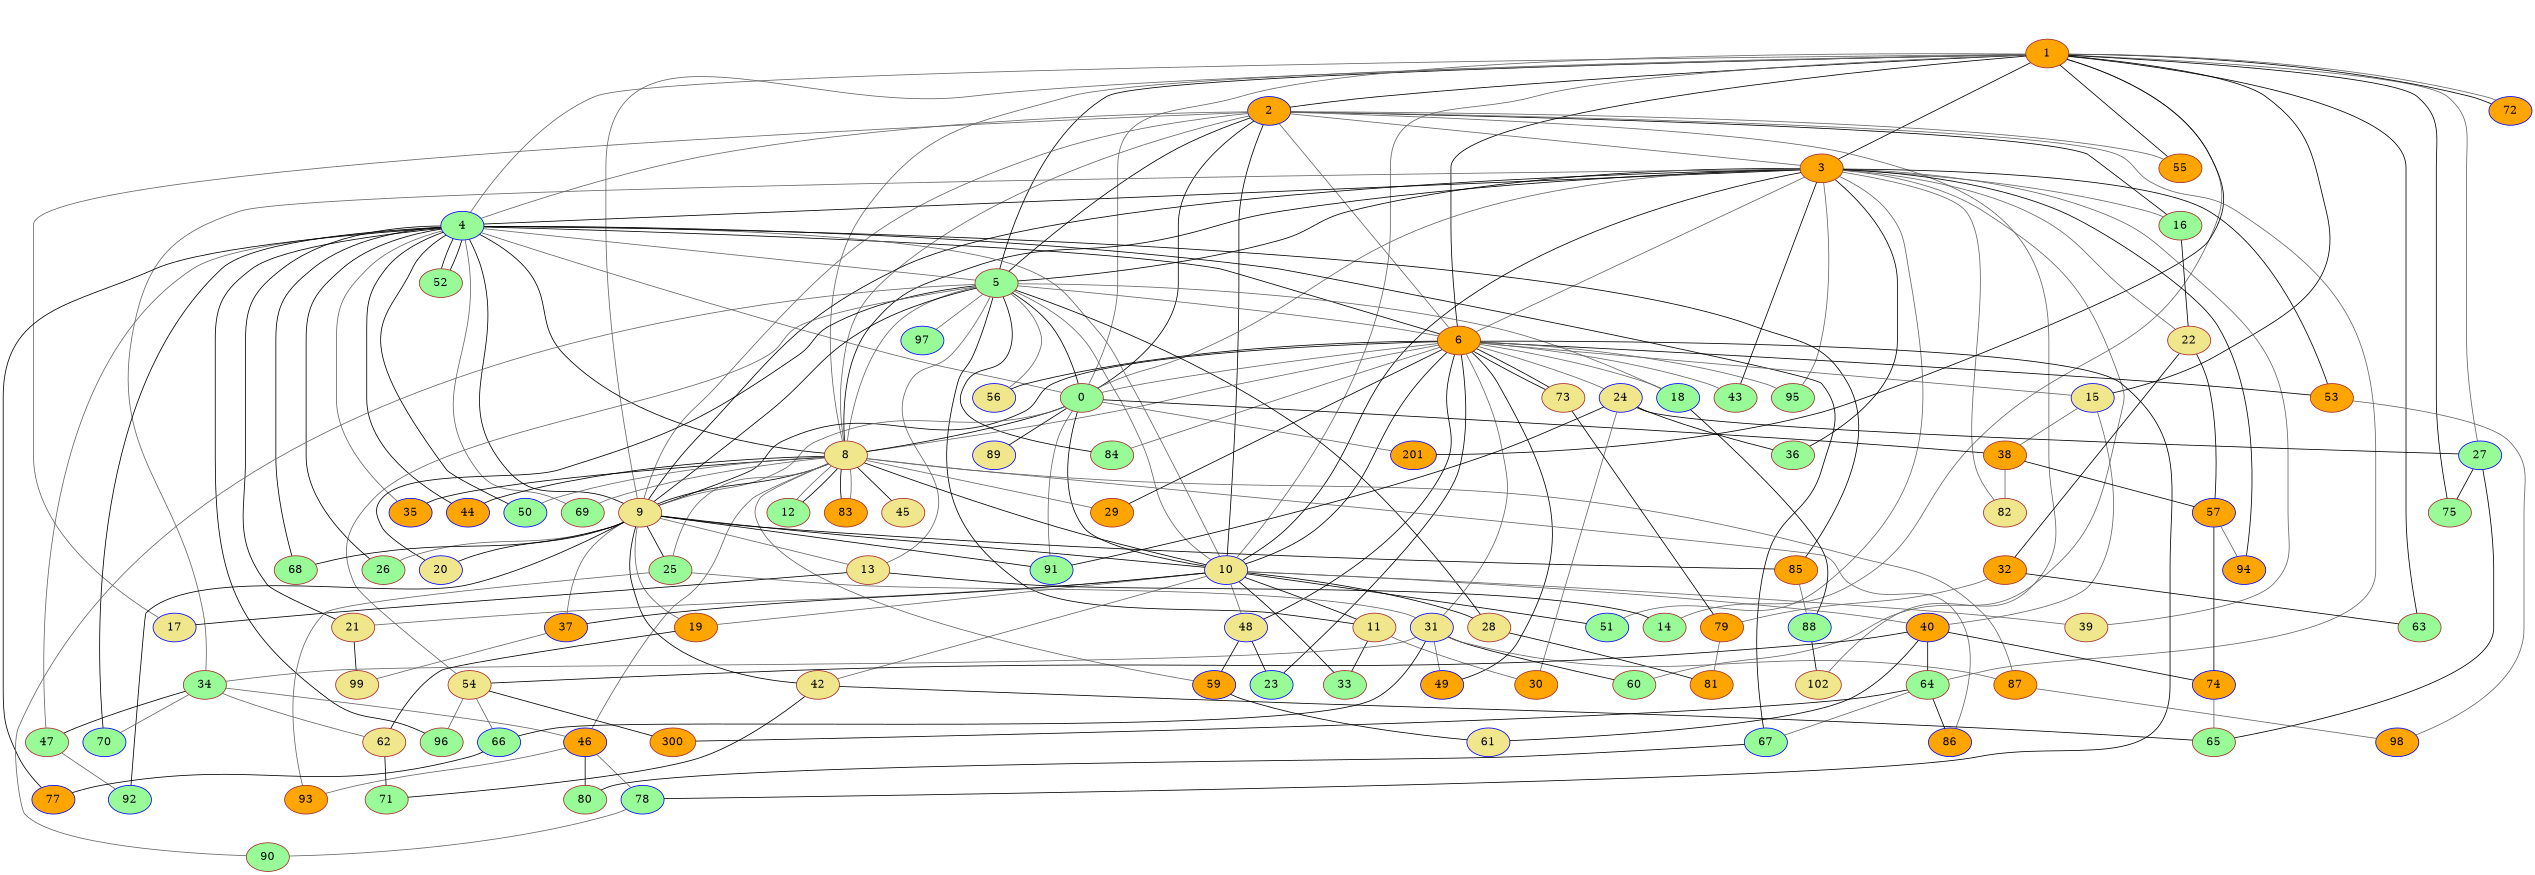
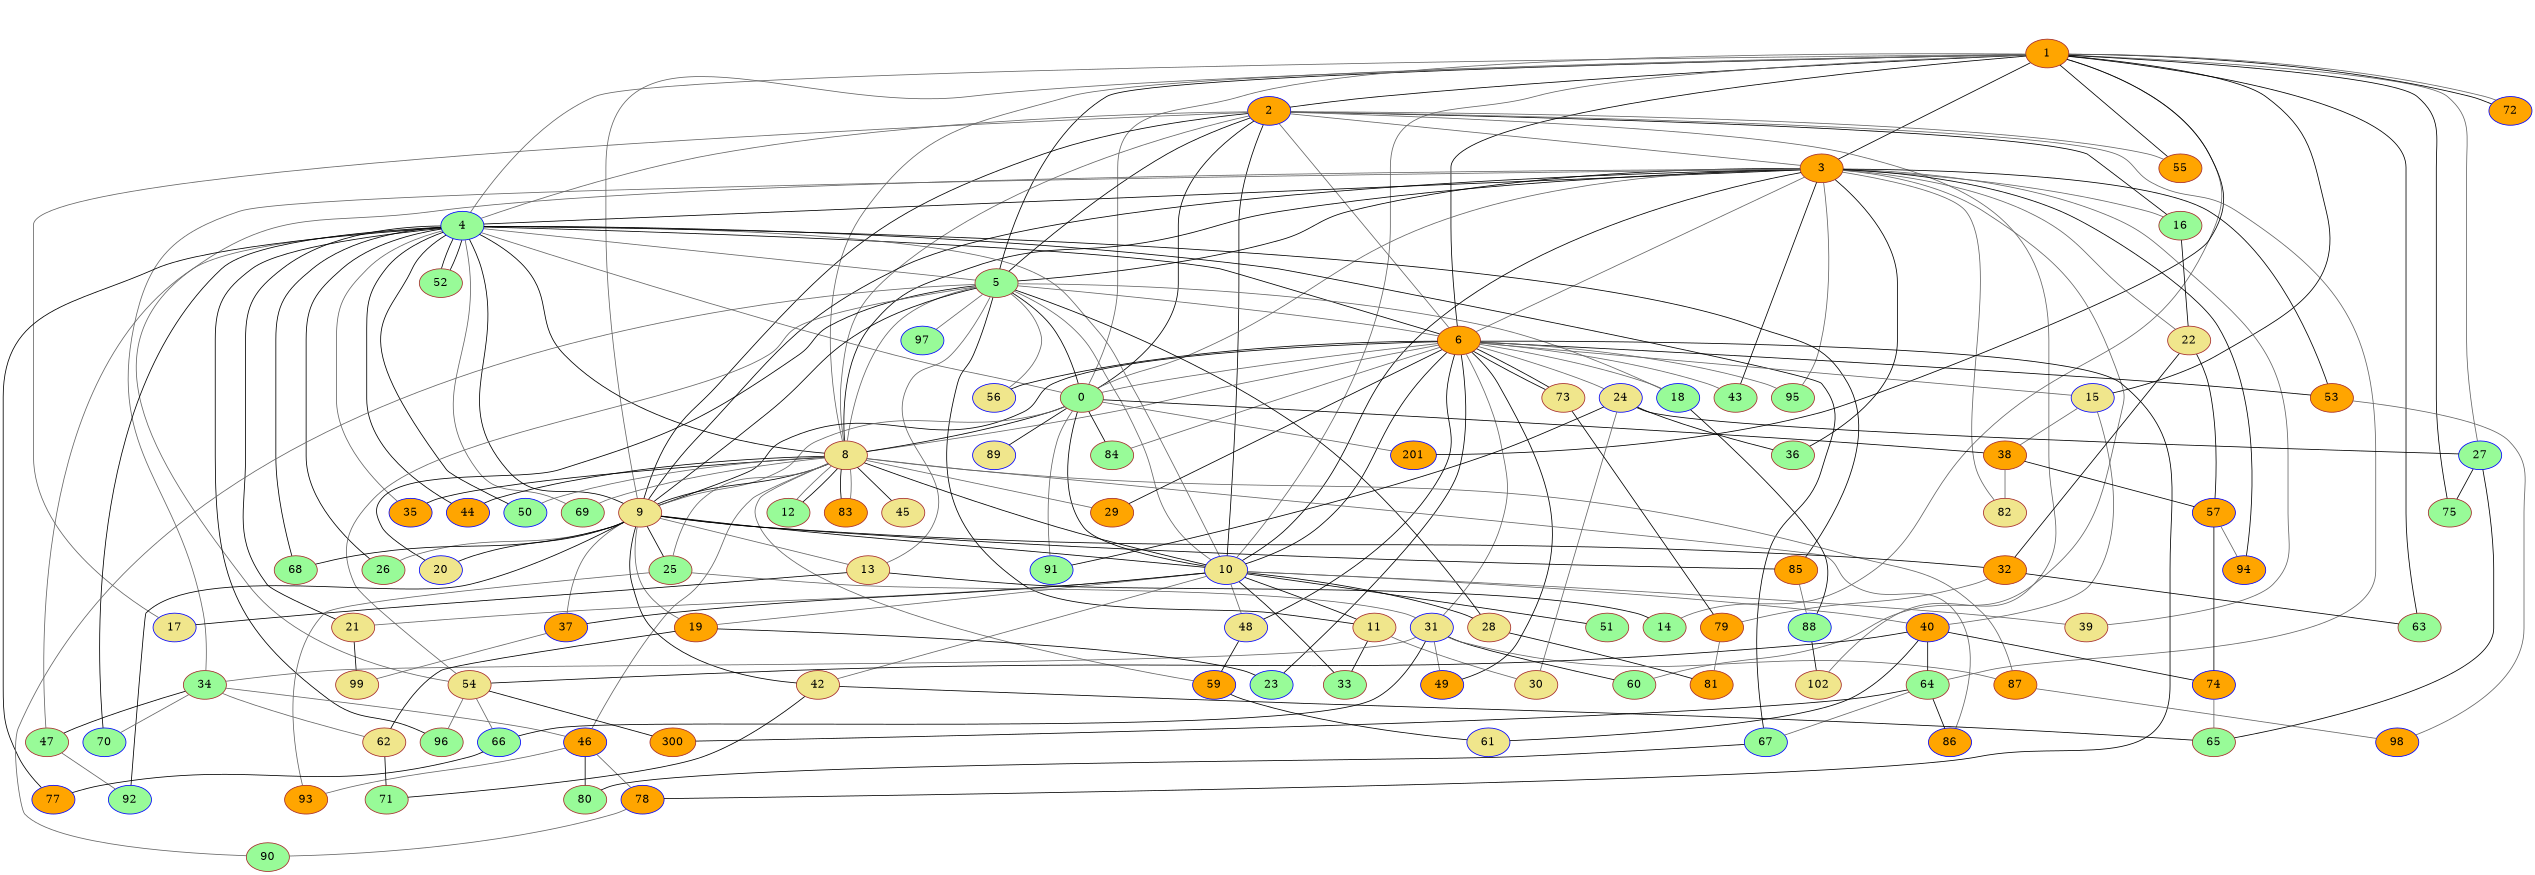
(891, 223) -> (891, 223)
(963, 408) -> (1097, 427)
(1906, 484) -> (639, 195)
(846, 541) -> (1322, 545)
(1607, 627) -> (1607, 627)
(1260, 659) -> (947, 639)
(1536, 685) -> (1536, 685)
(643, 800) -> (643, 800)
